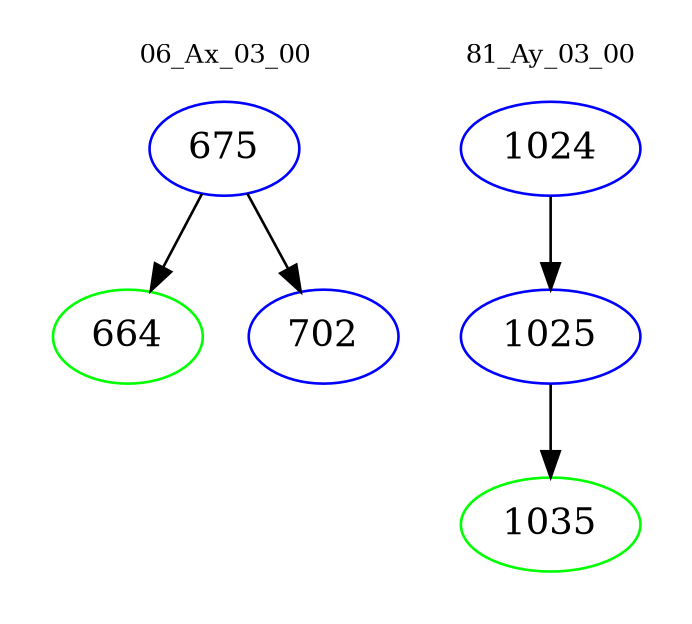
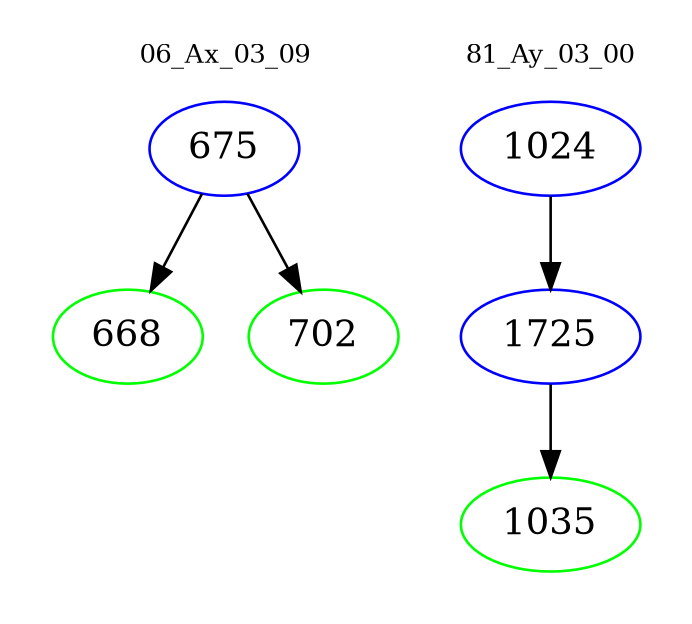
(226, 56) -> (226, 56)
(128, 337) -> (128, 337)
(324, 337) -> (324, 337)
(551, 337) -> (551, 337)
